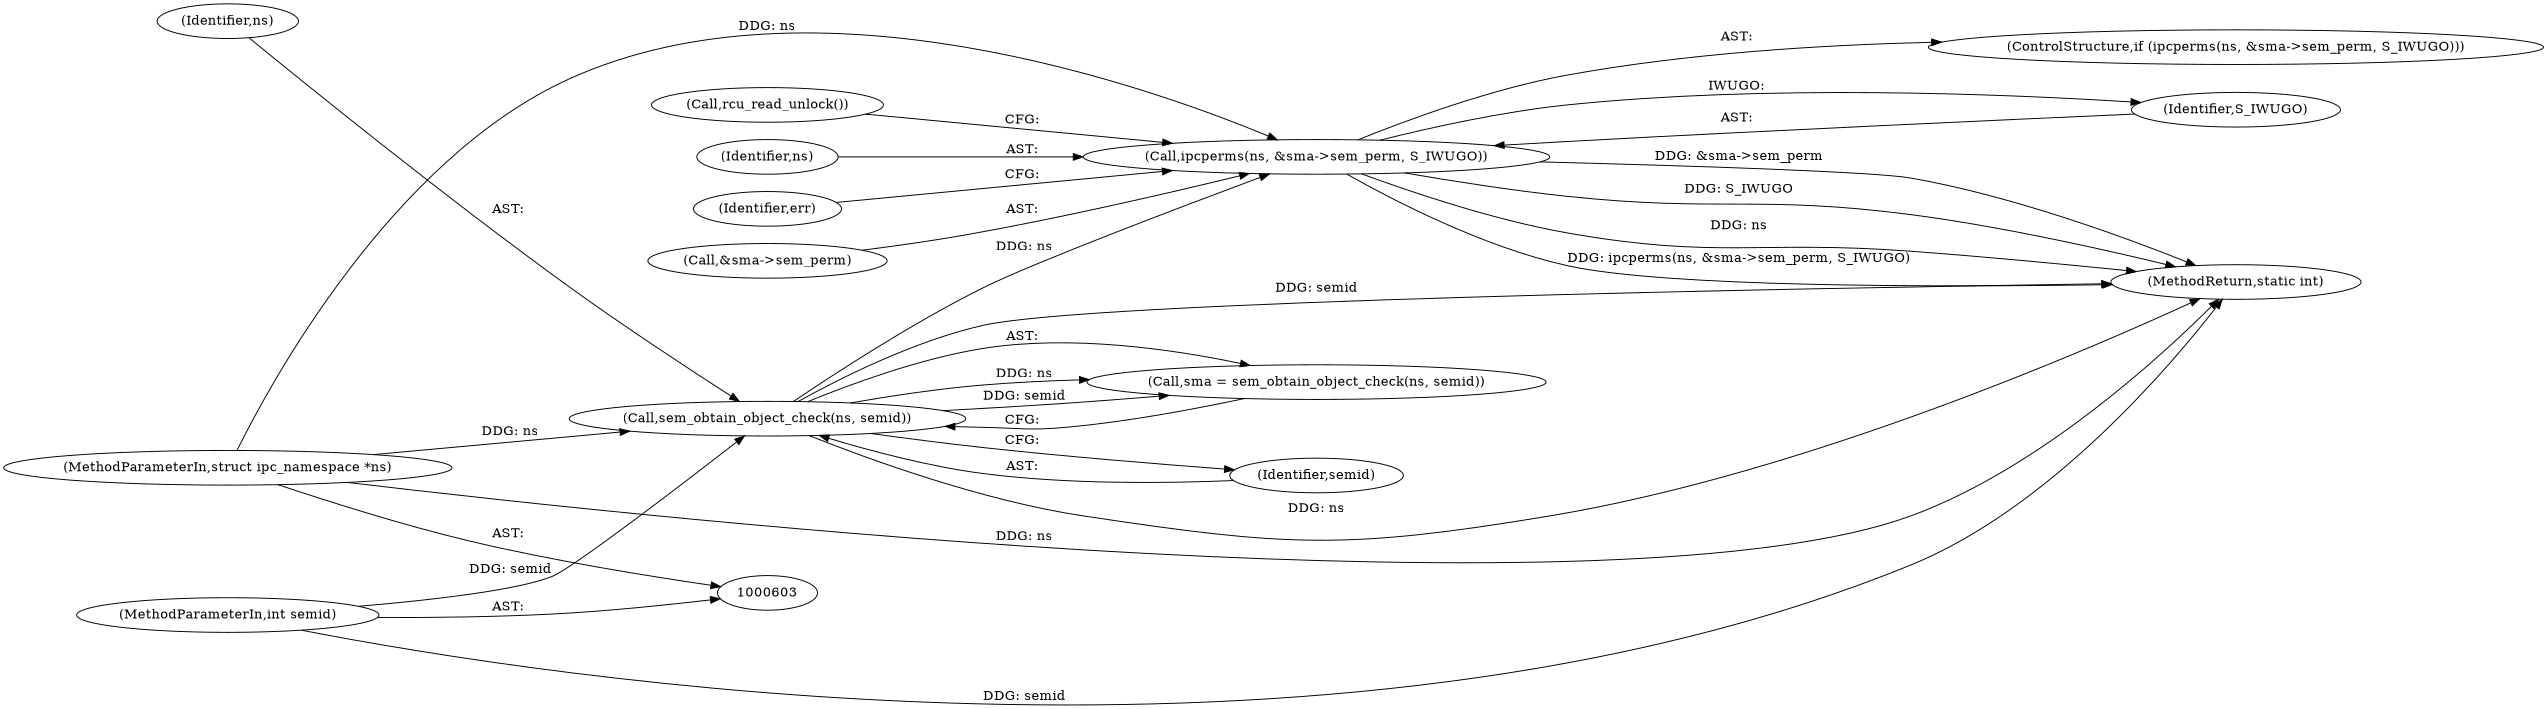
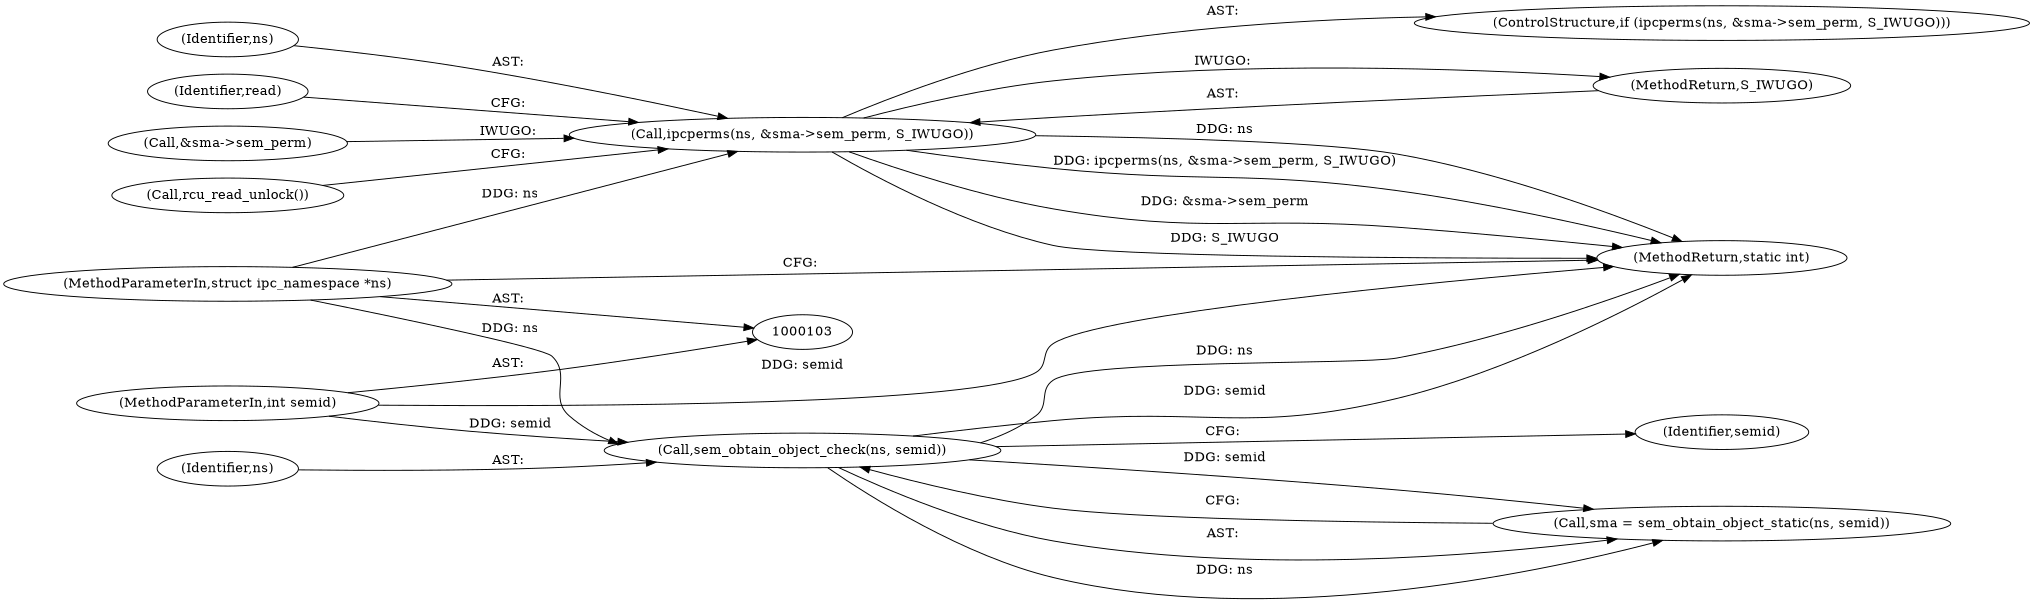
(2236, 110) -> (1722, 86)
(767, 209) -> (228, 91)
(1024, 209) -> (510, 131)
(1018, 272) -> none
(1317, 382) -> (1722, 524)
(1029, 478) -> none
(1024, 537) -> (803, 263)
(767, 593) -> (803, 332)
